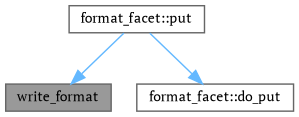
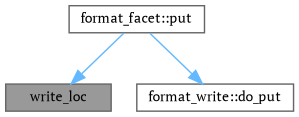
(58, 98) -> (58, 98)
(215, 98) -> (215, 98)
